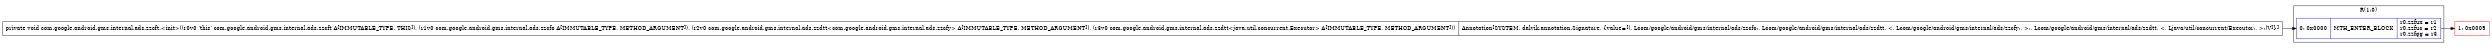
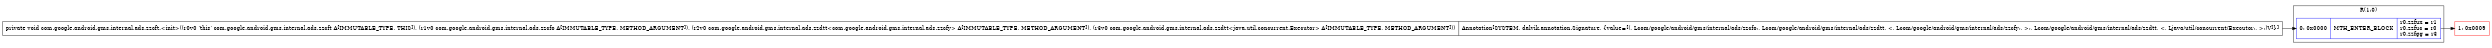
(2419, 28) -> (2419, 28)
